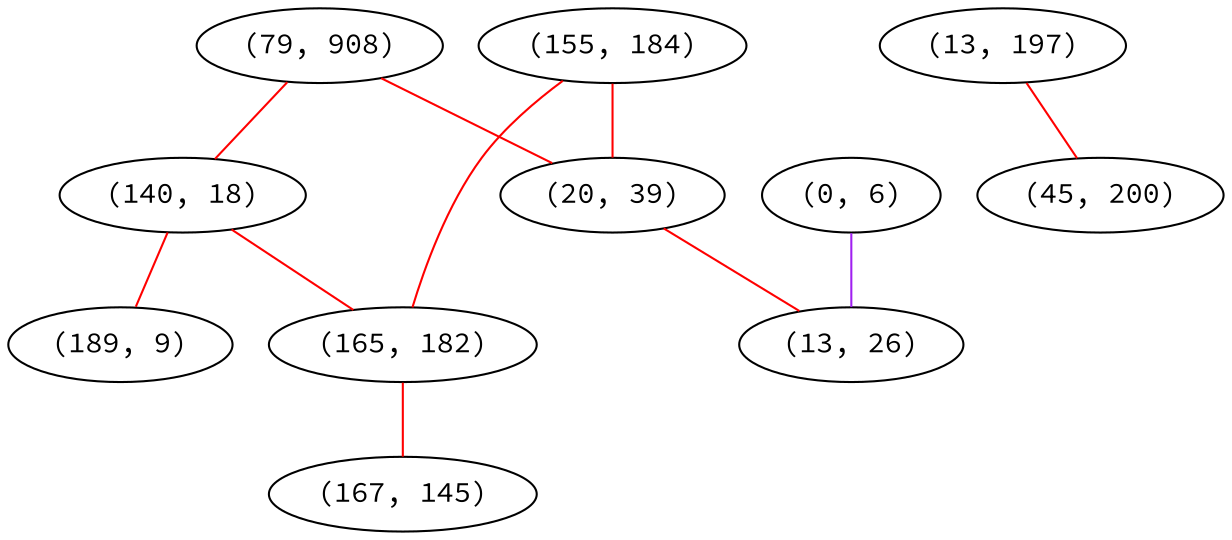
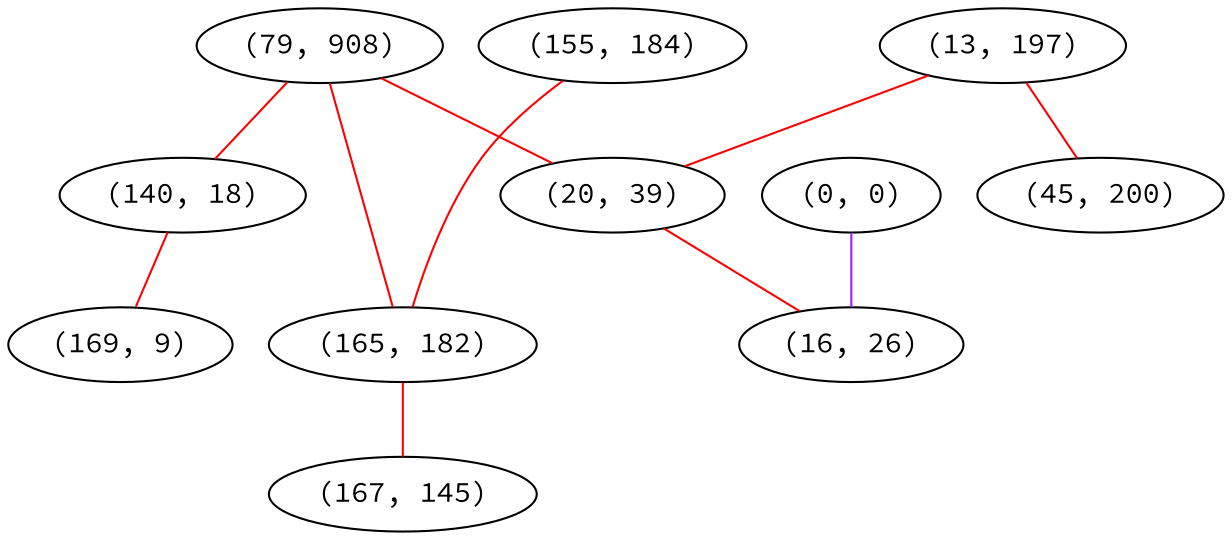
(613, 121) -> (807, 121)
(851, 195) -> (851, 195)
(292, 270) -> (361, 195)
(120, 345) -> (120, 345)
(851, 345) -> (851, 345)
